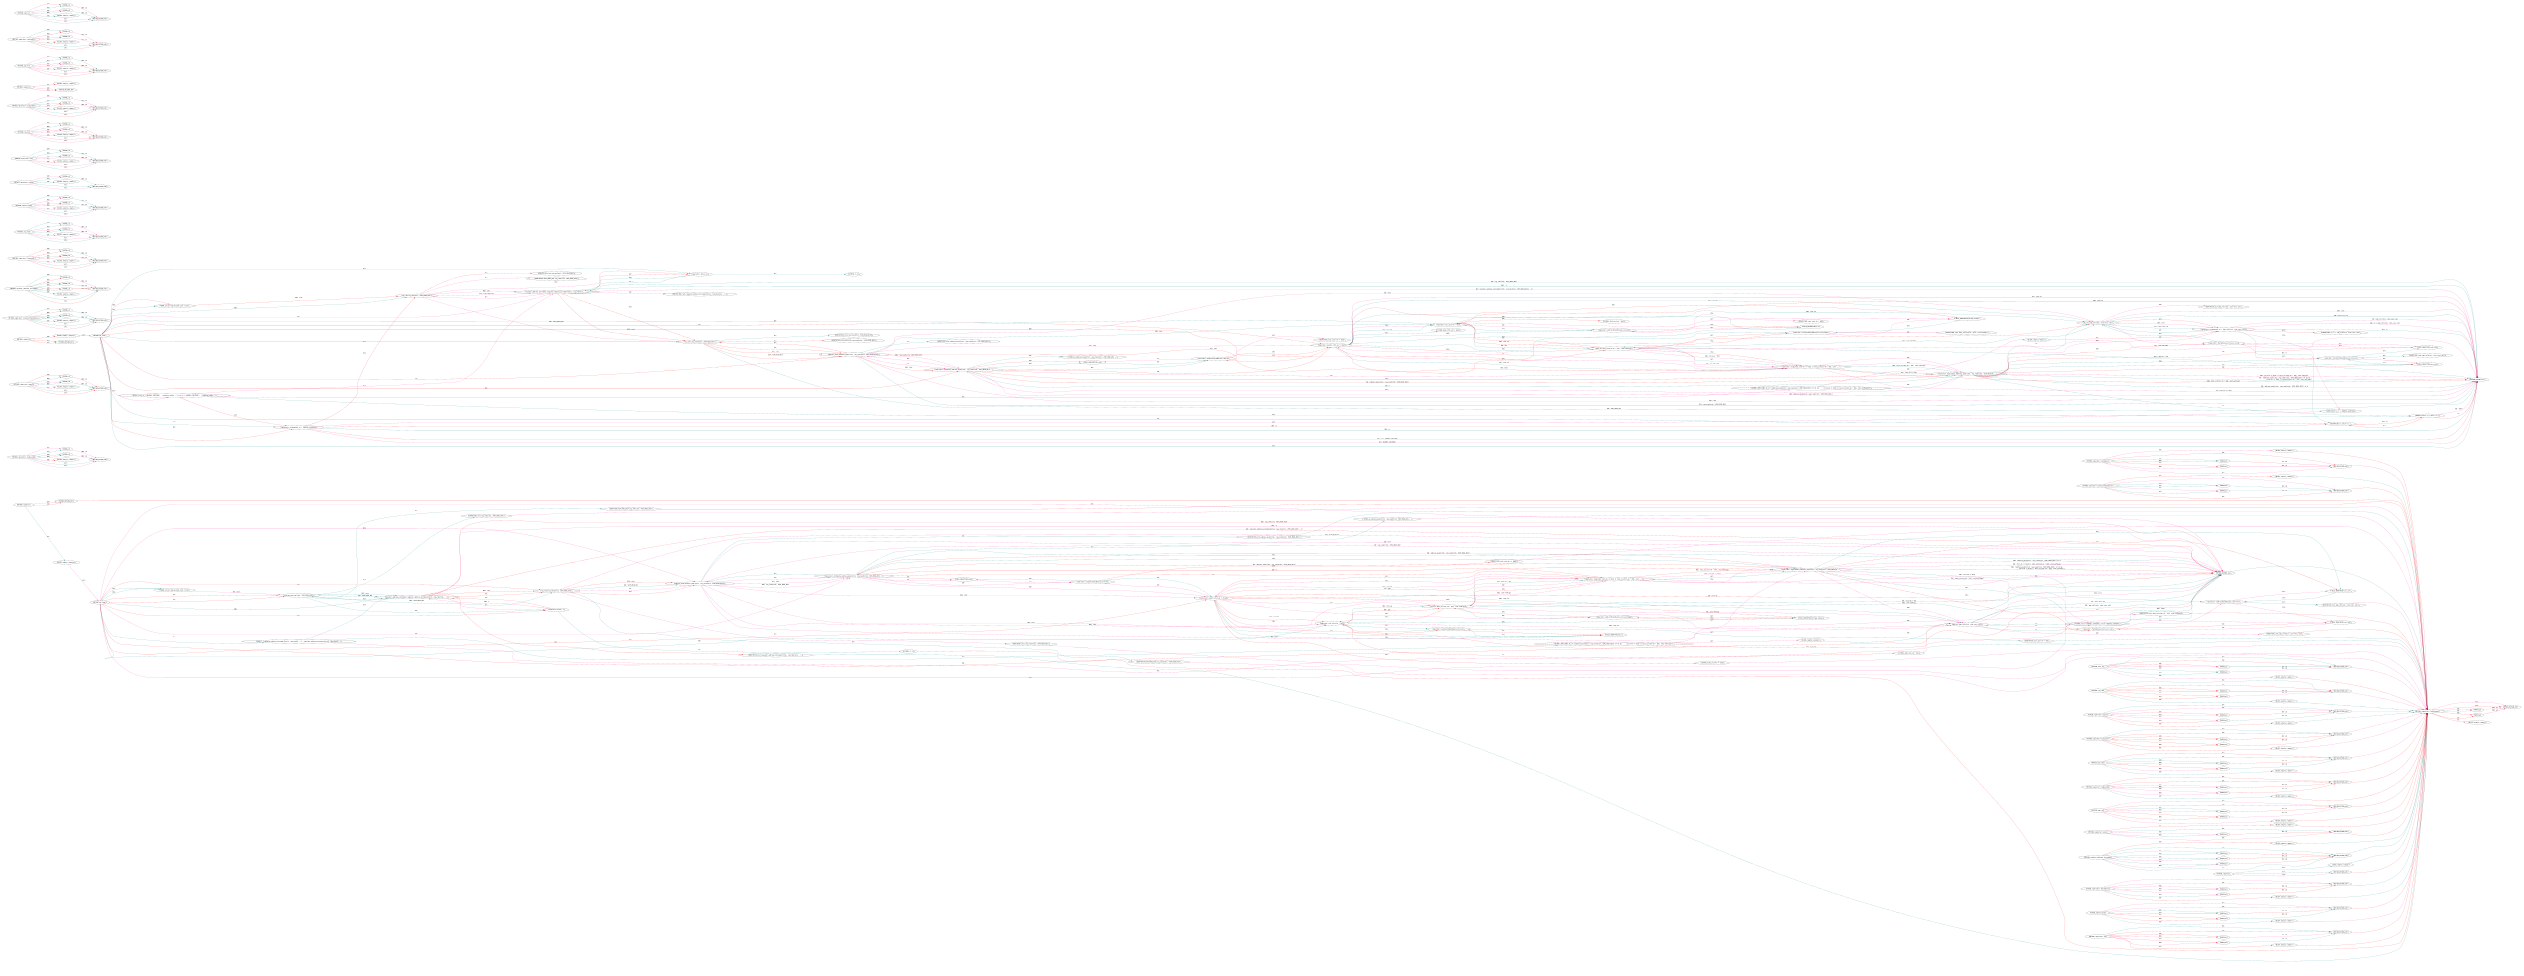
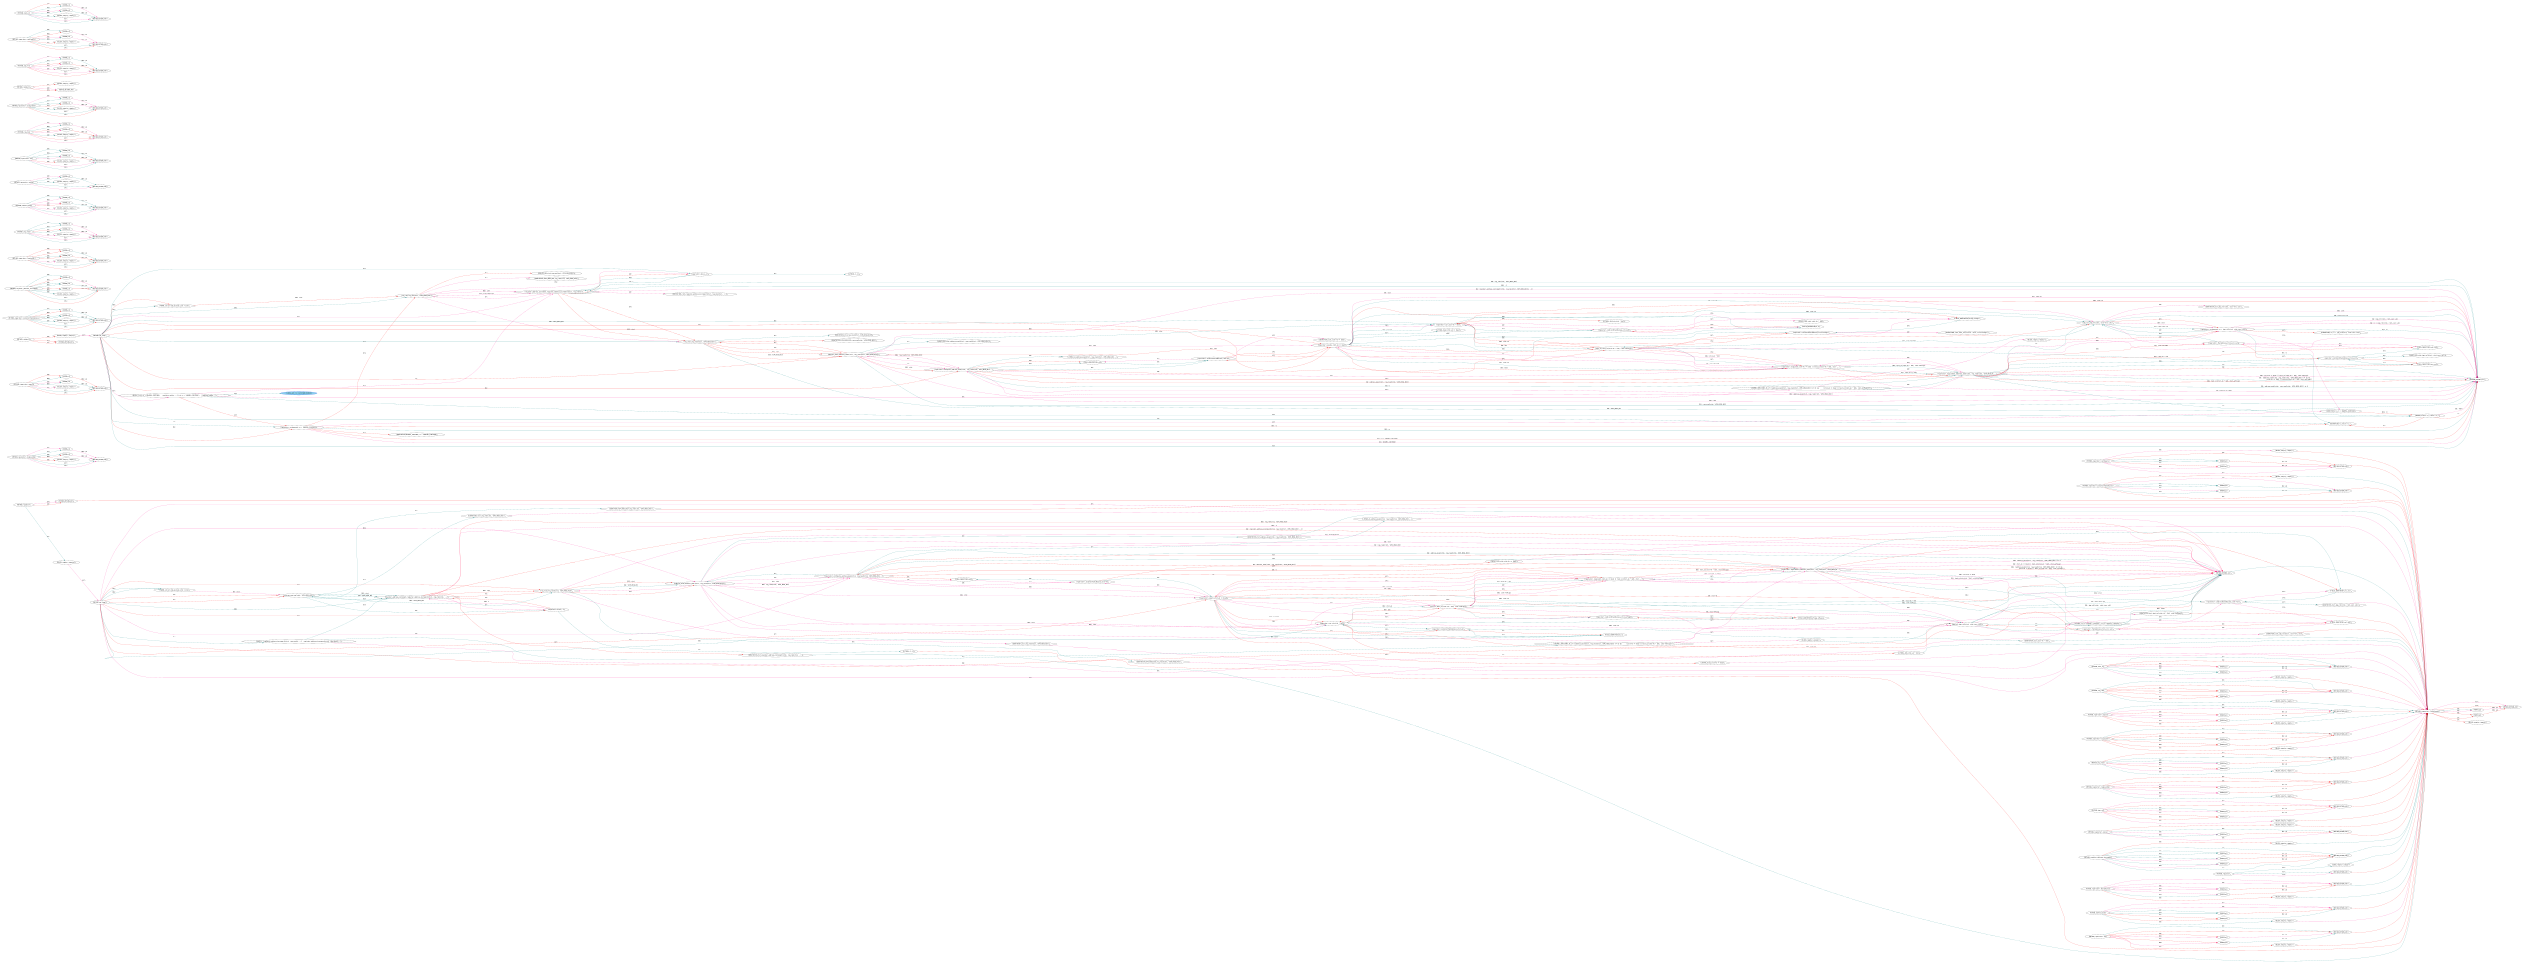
none -> (299, 393)
(2389, 423) -> (2385, 414)
none -> (417, 435)
